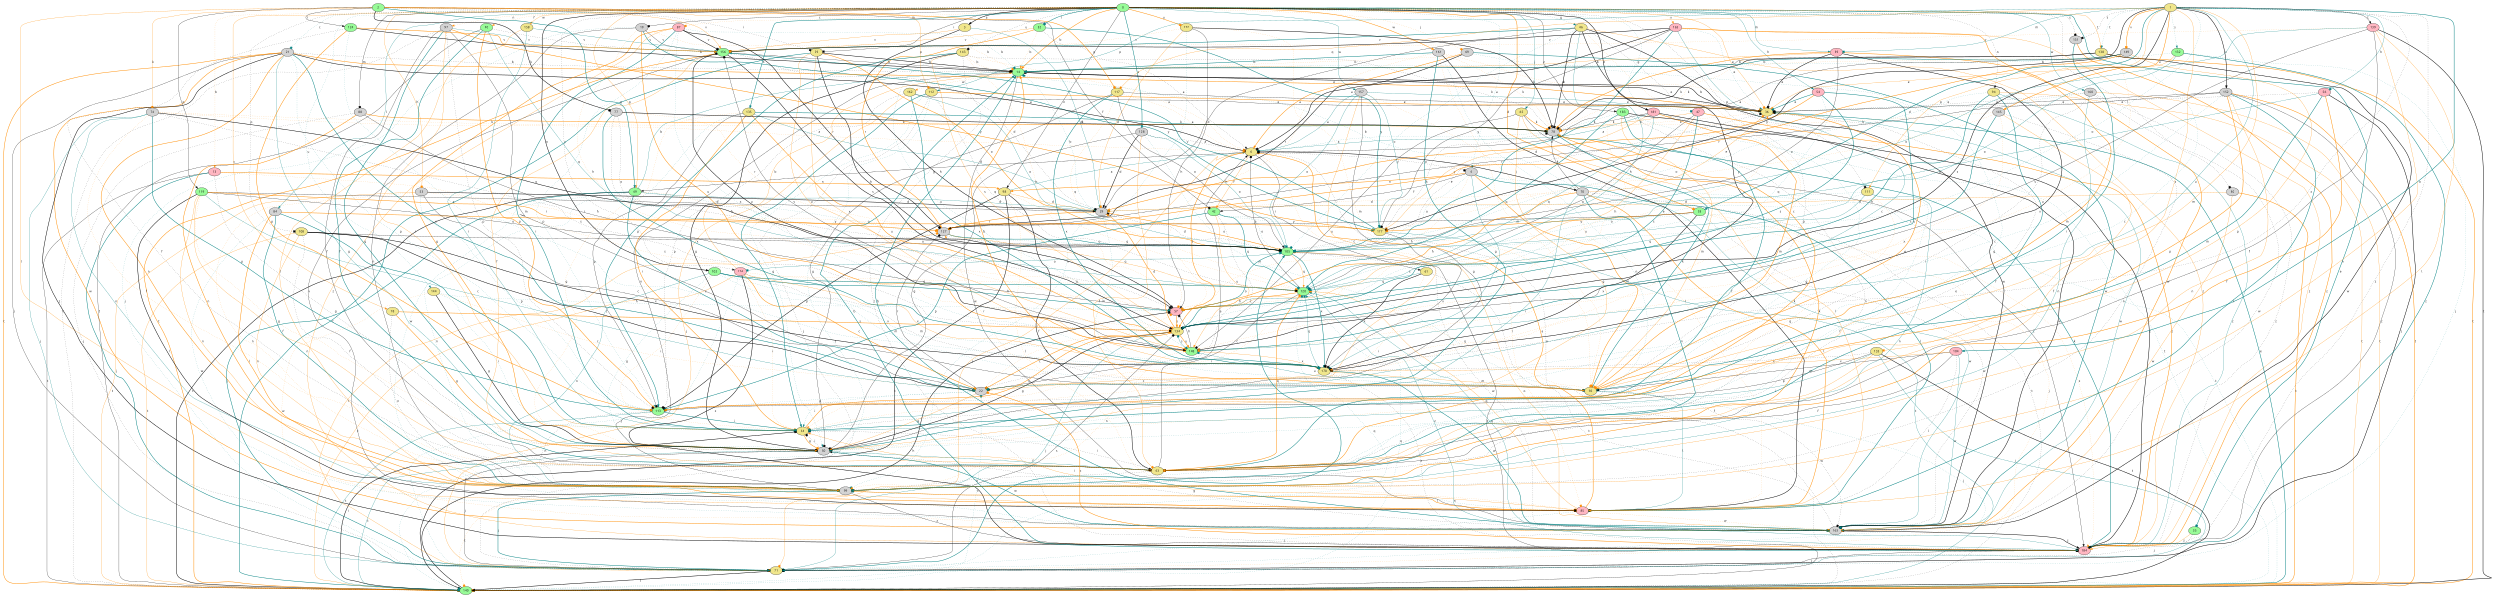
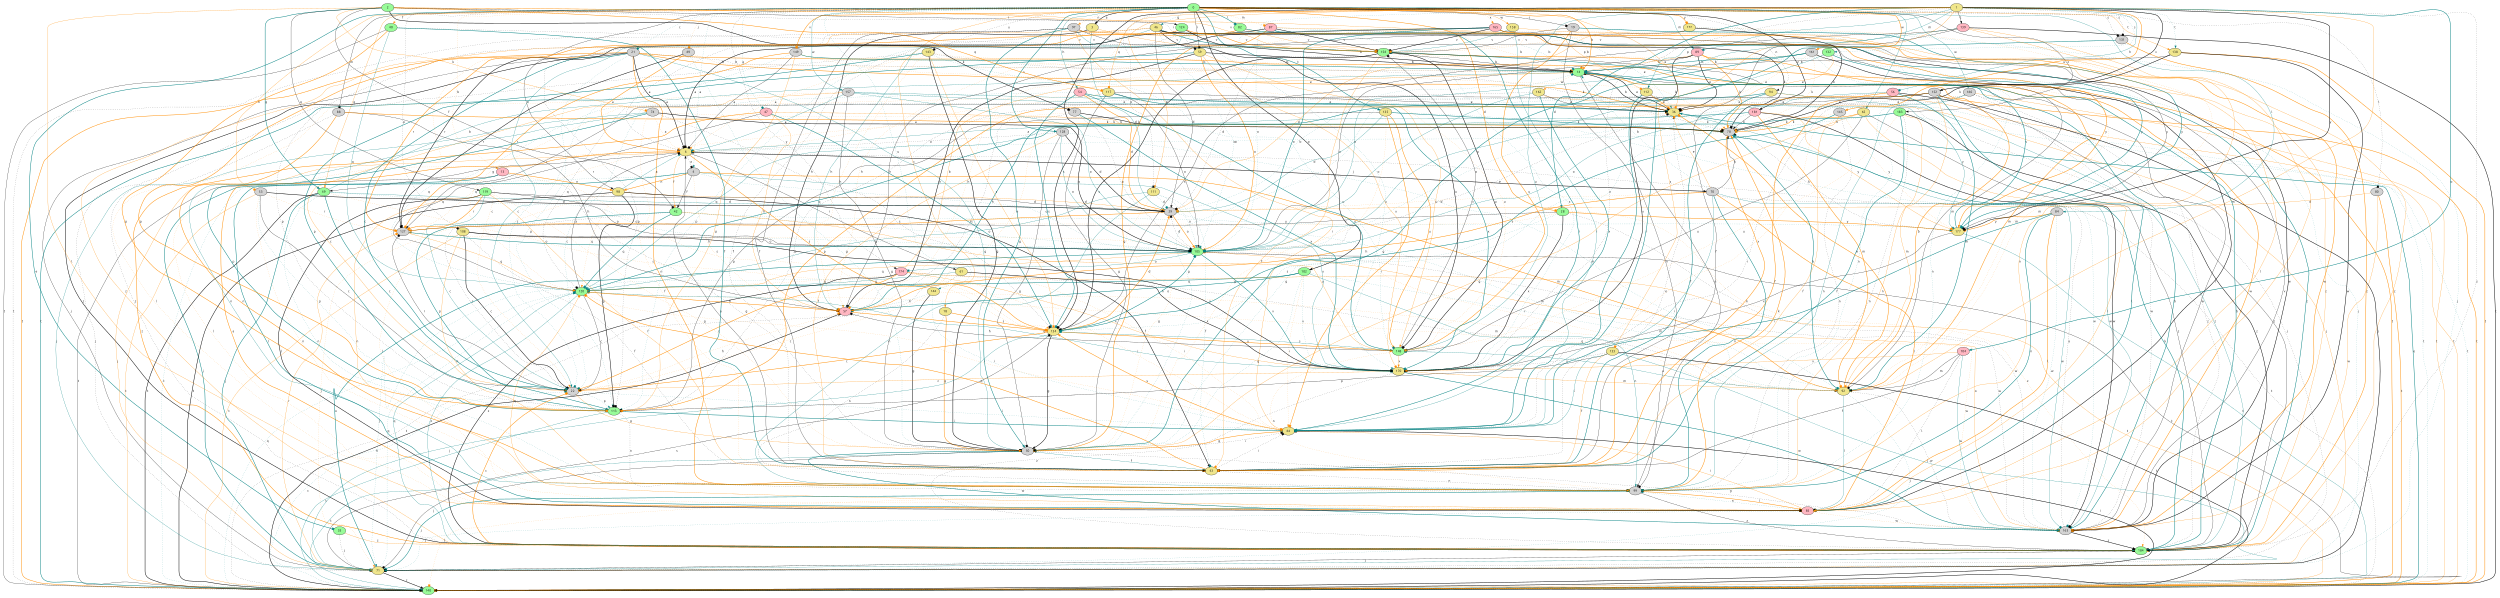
(2035, 152) -> none
(2084, 551) -> (2141, 551)
